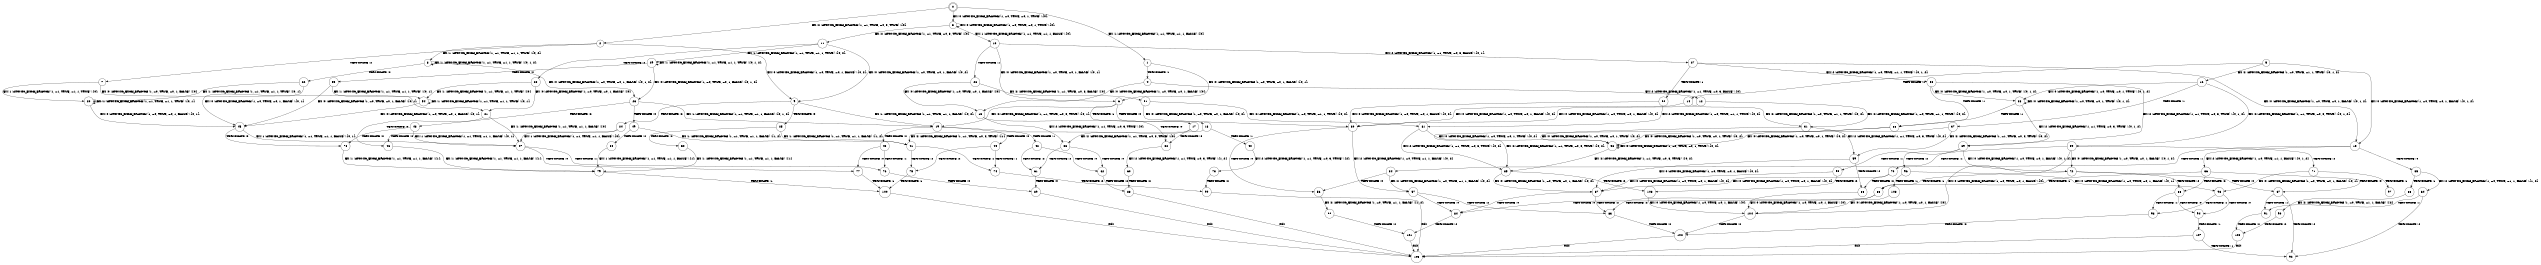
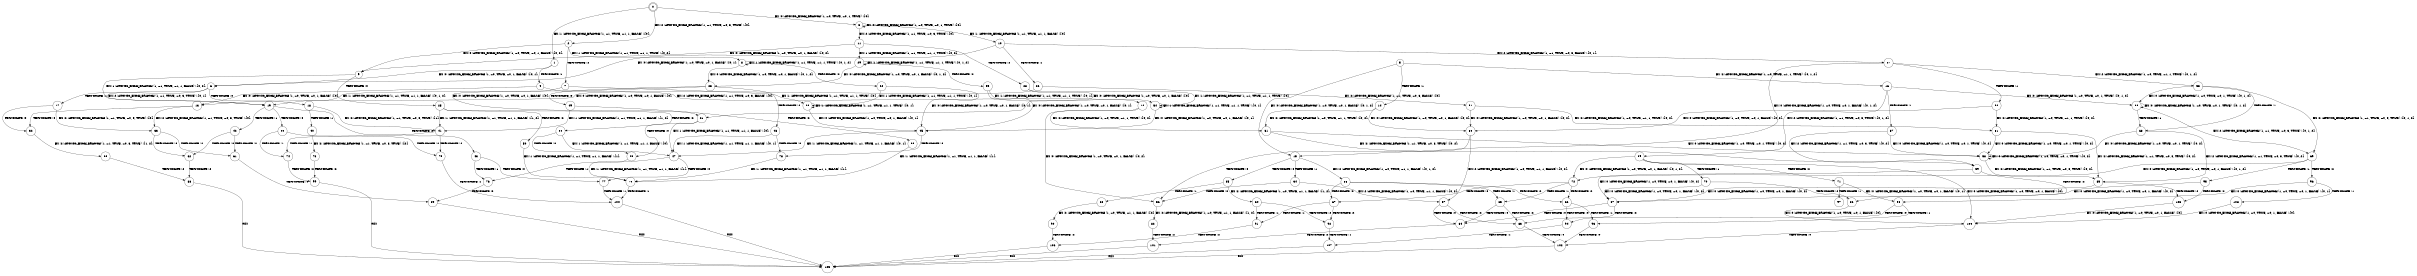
(705, 104) -> (656, 112)
(1532, 121) -> (1046, 156)
(2241, 254) -> (1329, 233)
